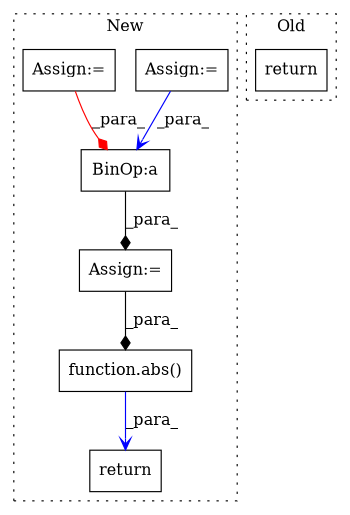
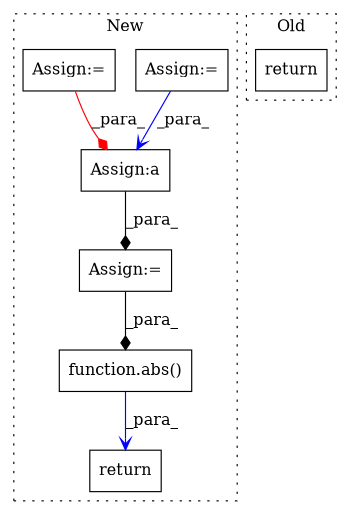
(126, 170) -> (126, 170)
